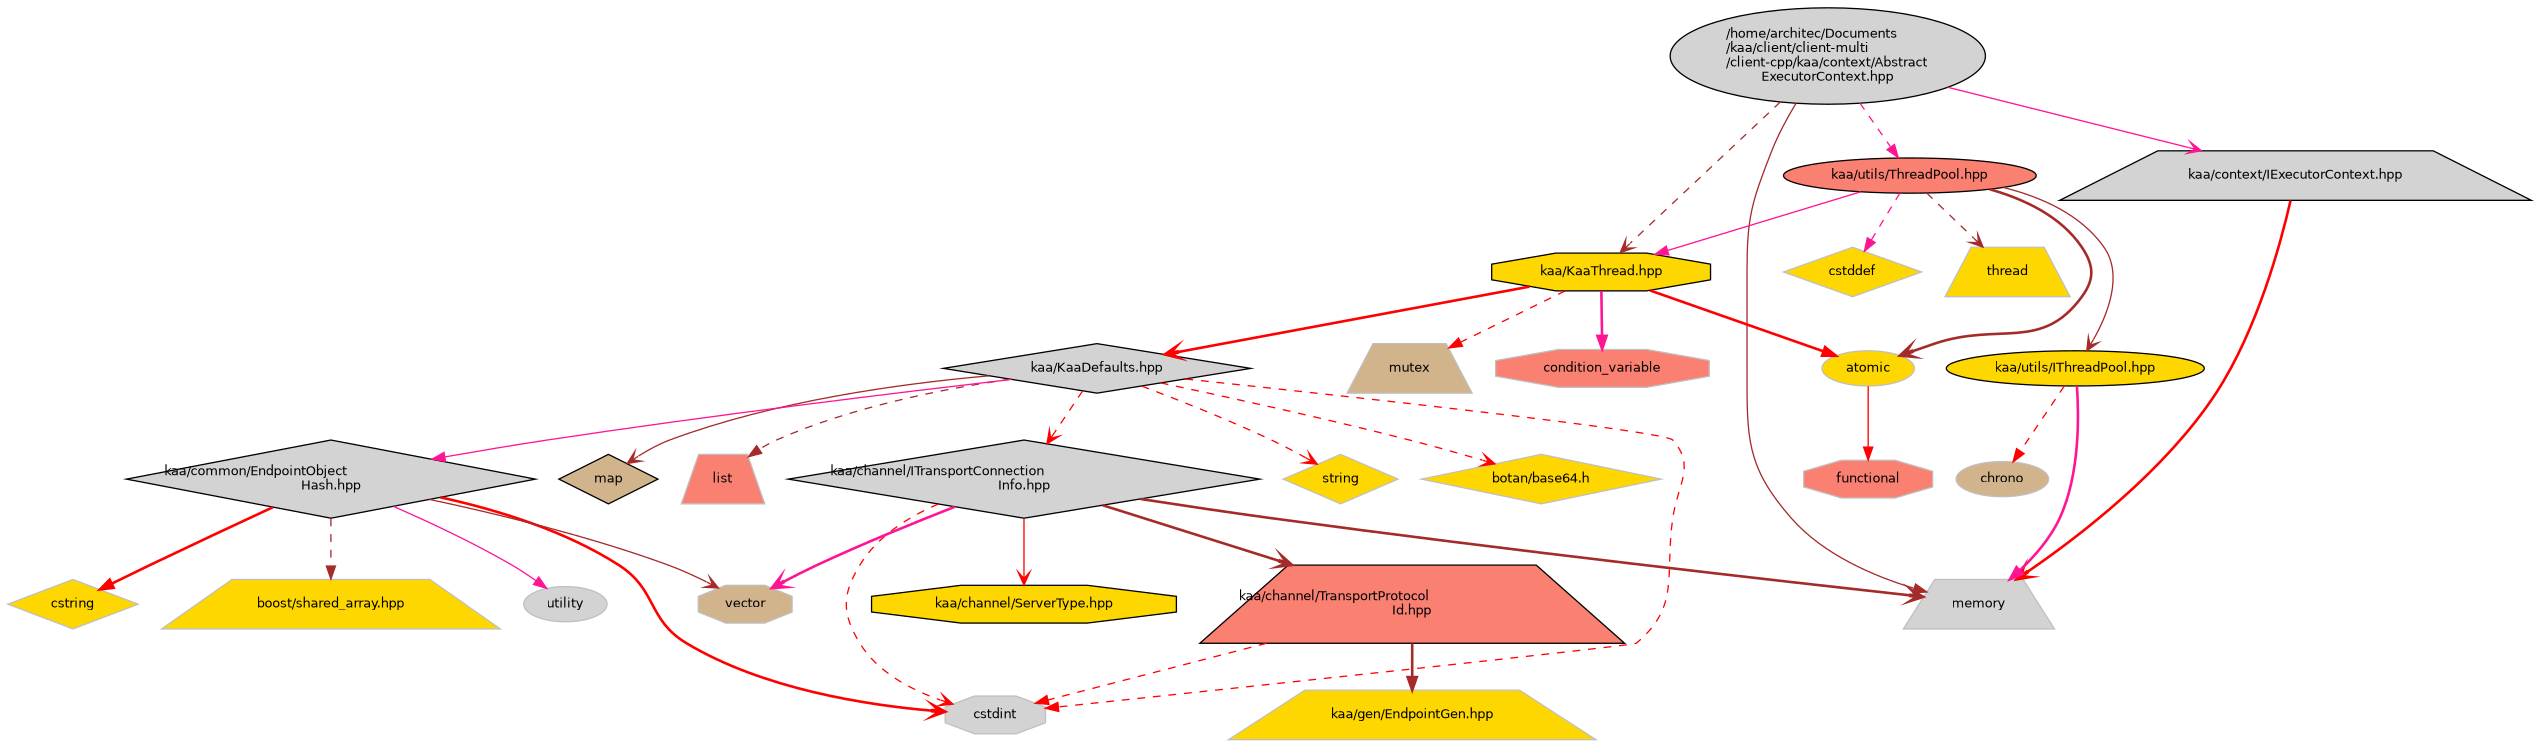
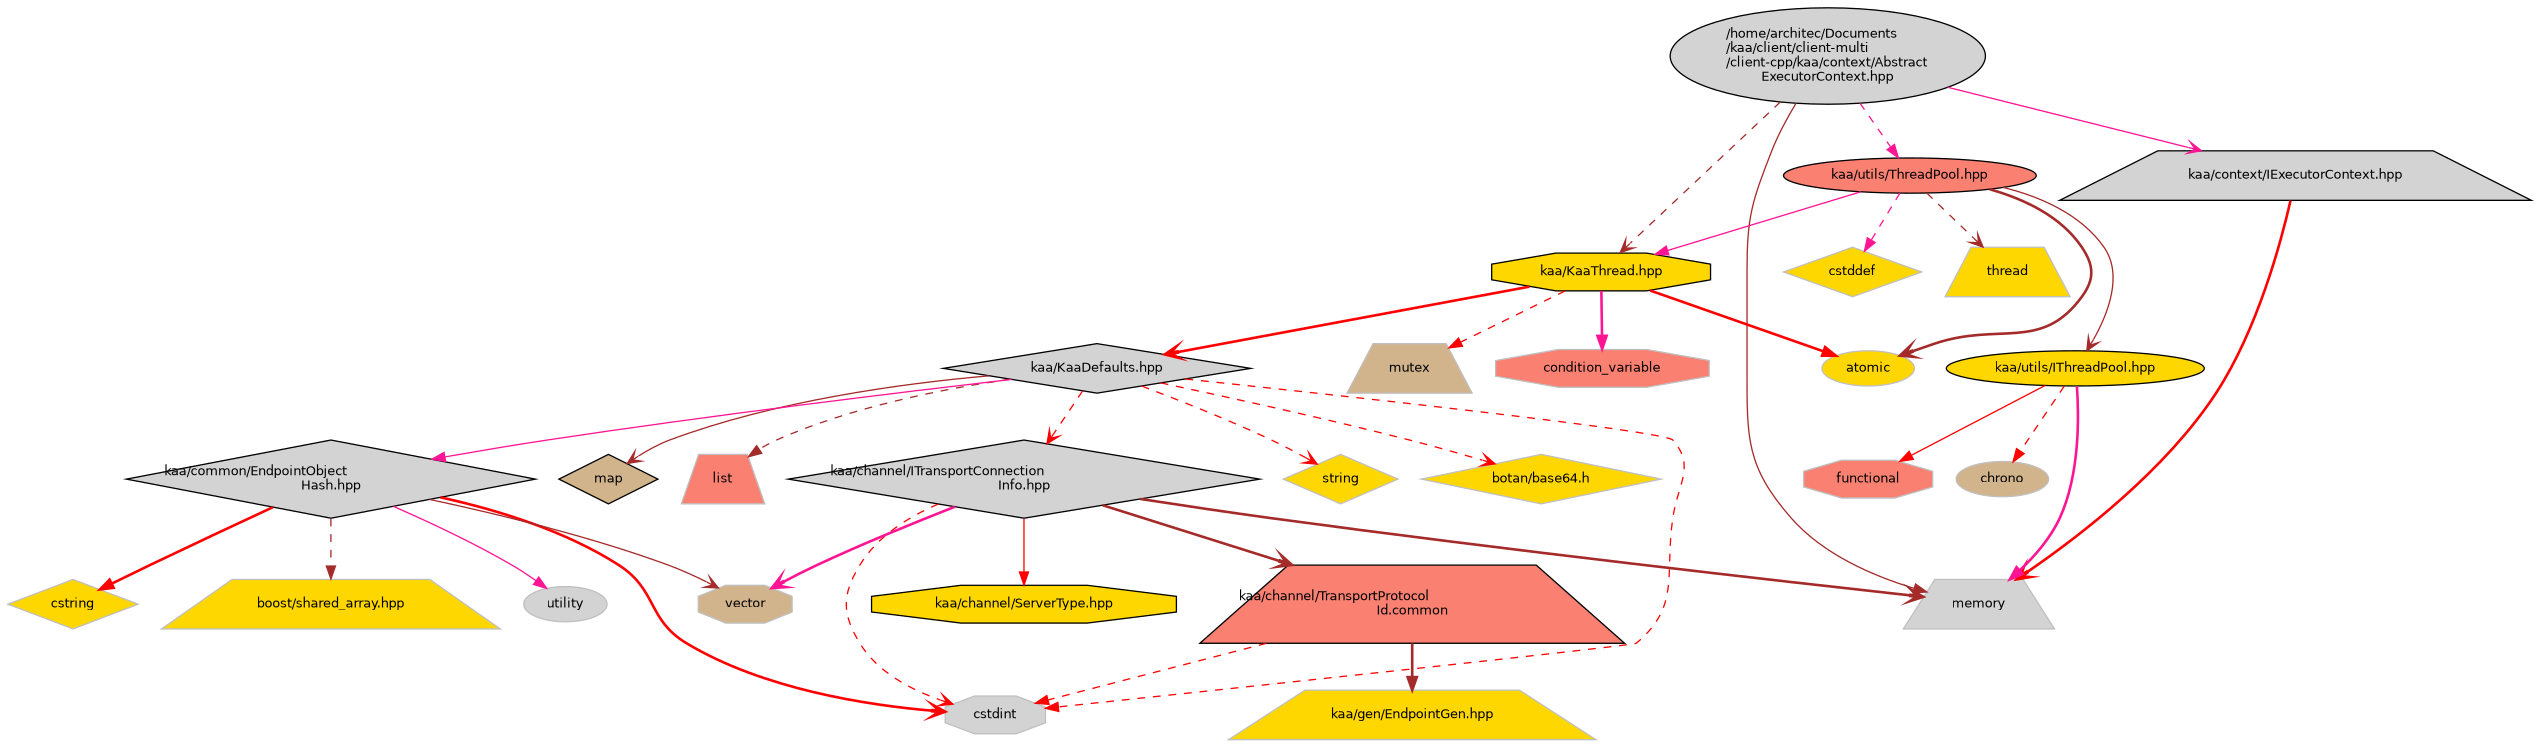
(1868, 416) -> (1978, 420)
(1024, 545) -> (1024, 545)
(1412, 604) -> (1412, 604)
